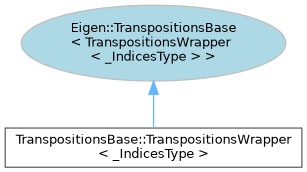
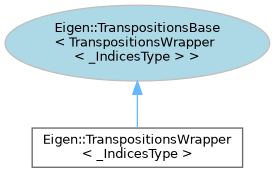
(154, 148) -> (137, 148)
